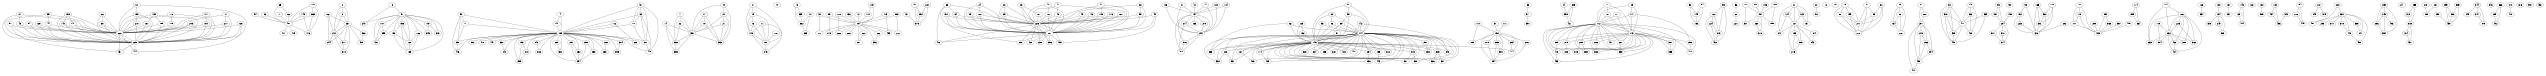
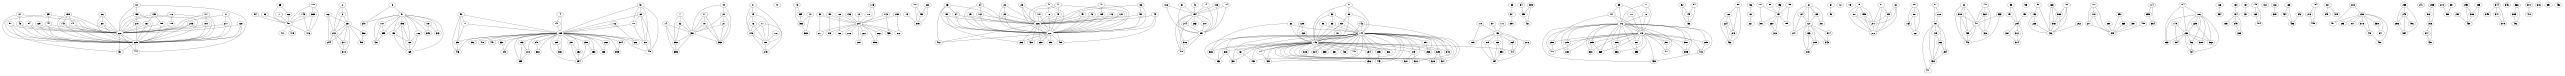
none -> (1666, 43)
